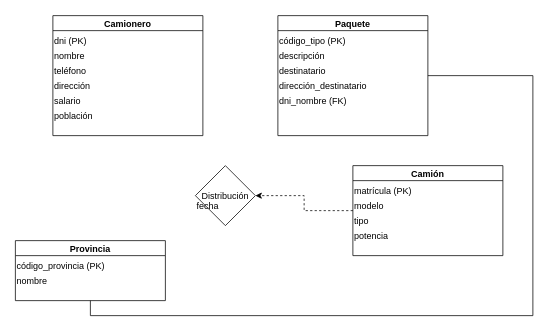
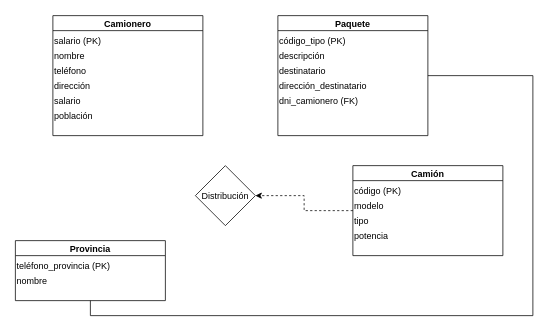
(72, 41) -> (81, 41)
(314, 101) -> (321, 101)
(387, 191) -> (379, 191)
(225, 203) -> none
(65, 266) -> (70, 266)
